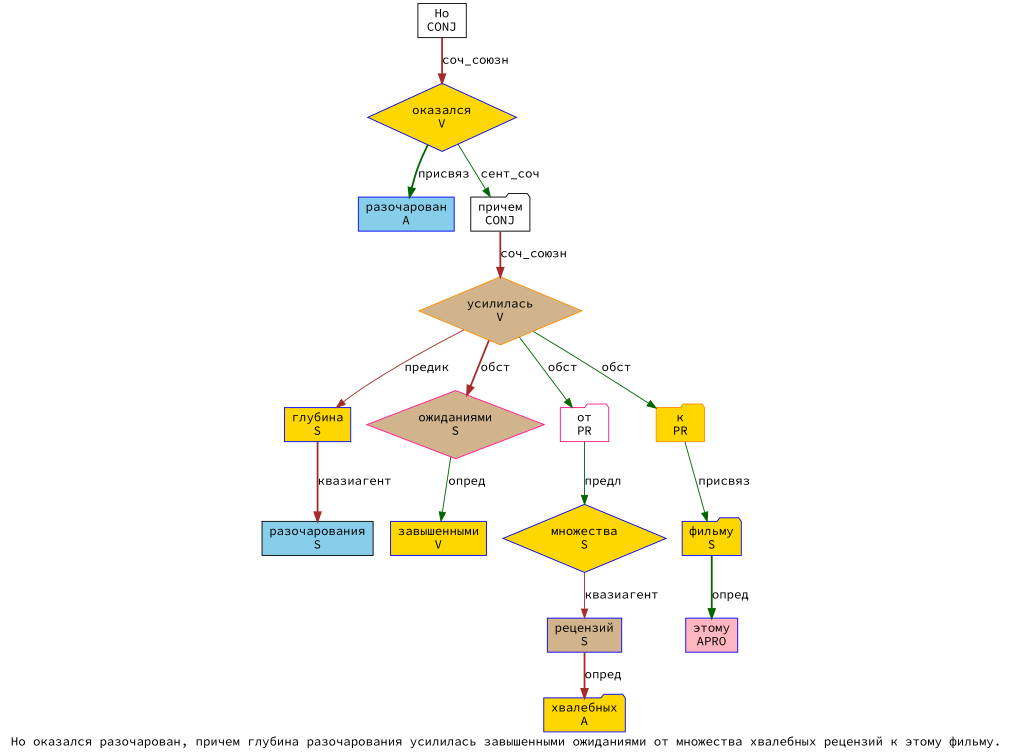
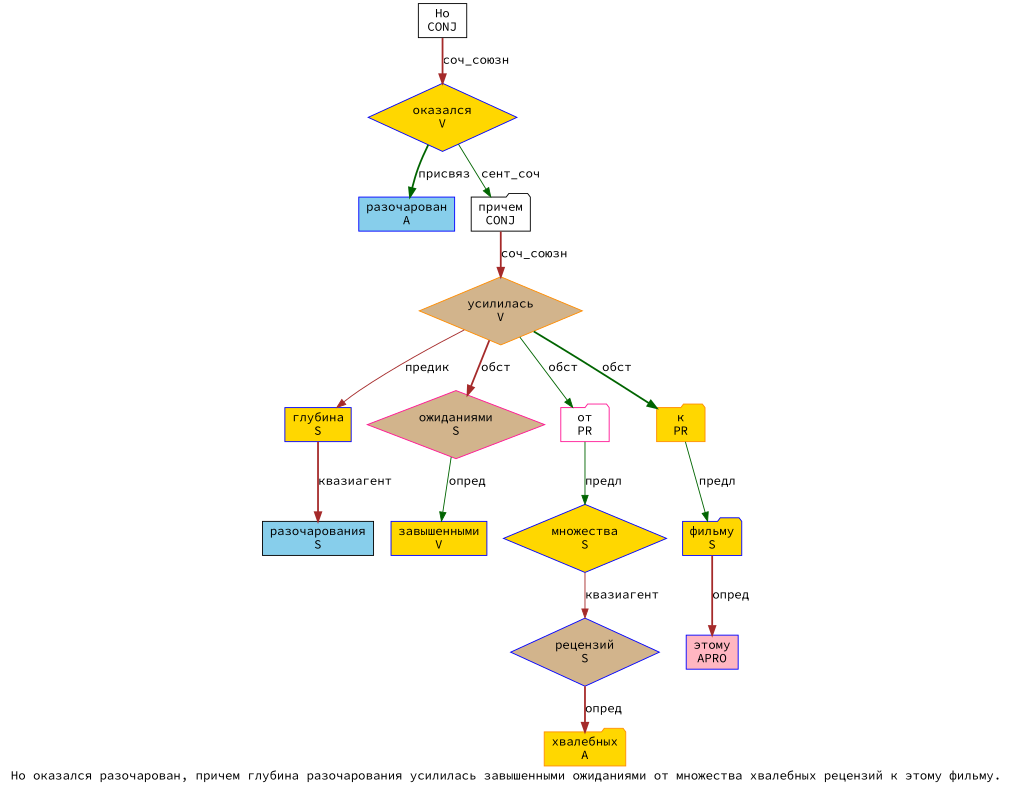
(591, 367) -> (592, 367)
(724, 482) -> (718, 482)
(712, 582) -> (712, 591)
(585, 635) -> (585, 652)
(585, 715) -> (585, 749)
